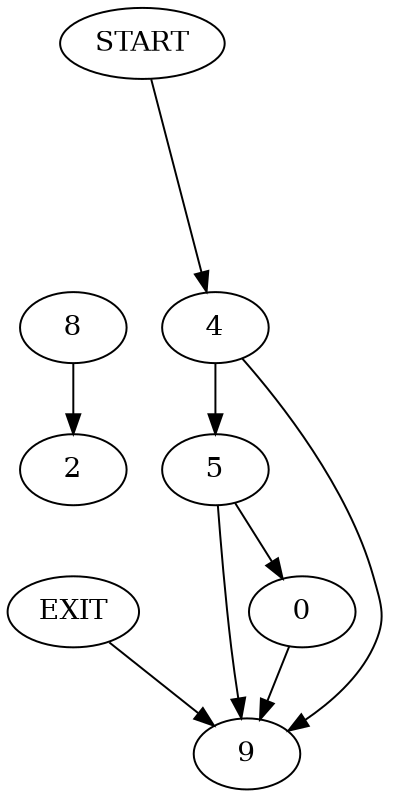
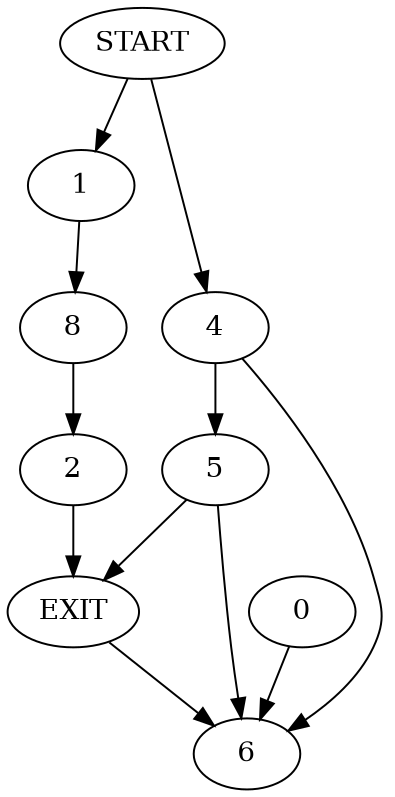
none -> (81, 186)
none -> (73, 531)
(254, 532) -> (153, 533)
(247, 754) -> (247, 754)
